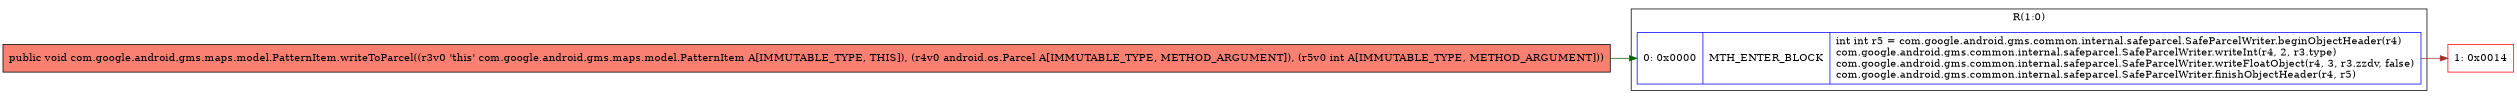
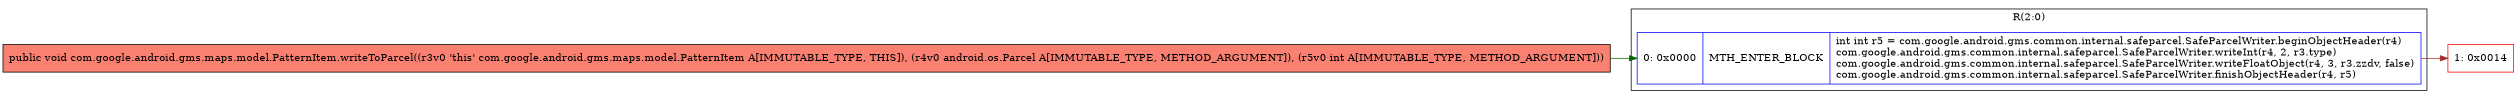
(2029, 18) -> (2029, 18)
